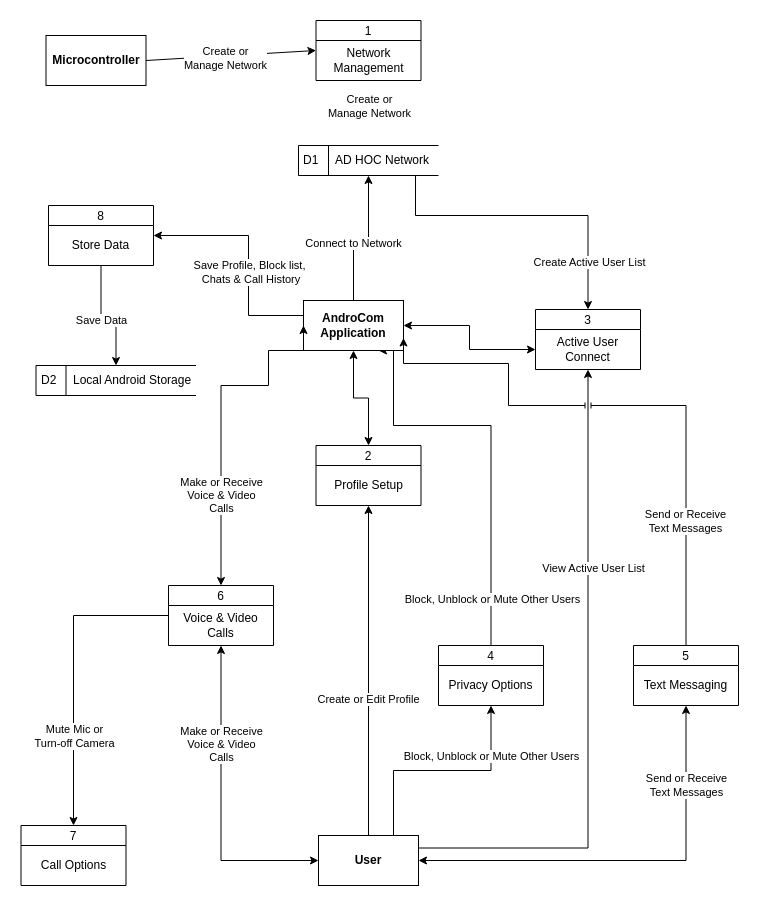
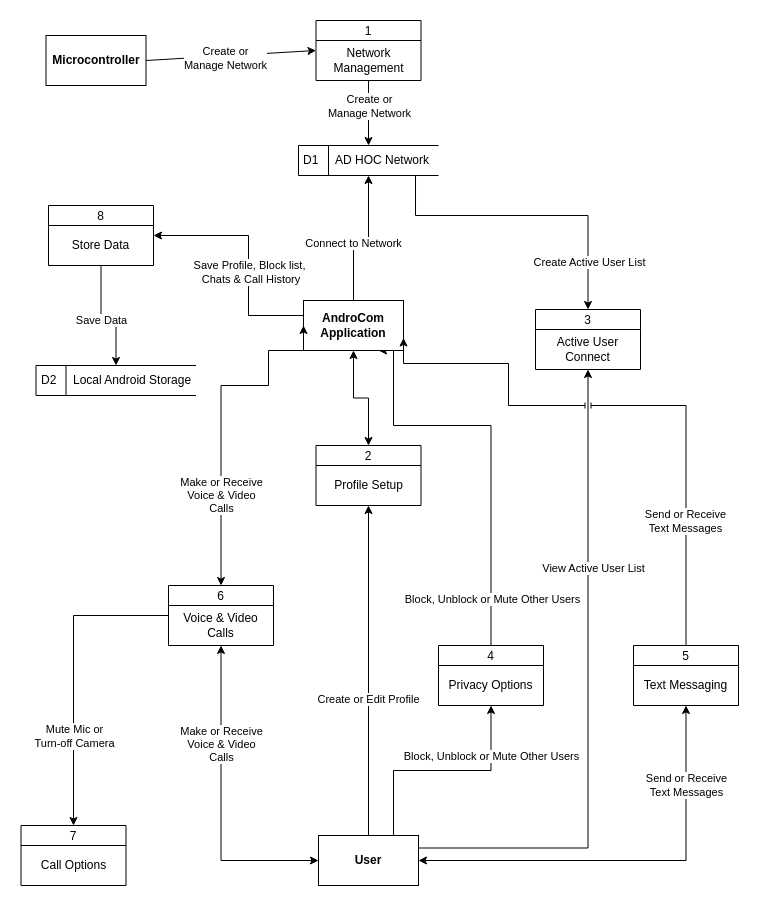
none -> (369, 128)
(470, 338) -> none
